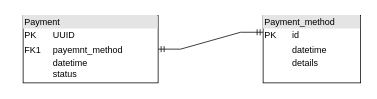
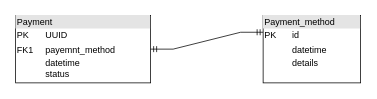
(90, 49) -> (83, 49)
